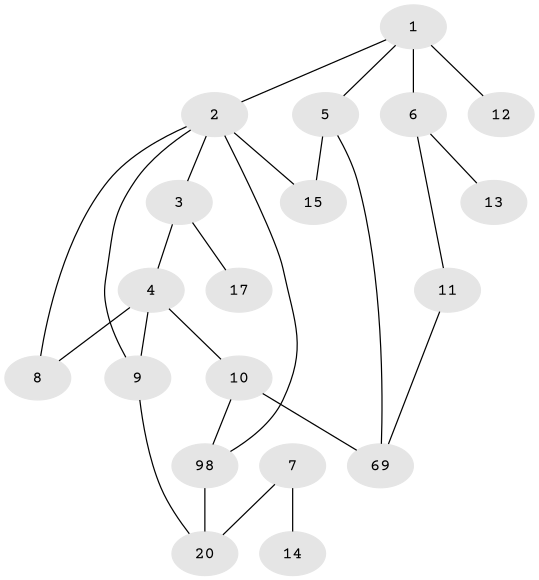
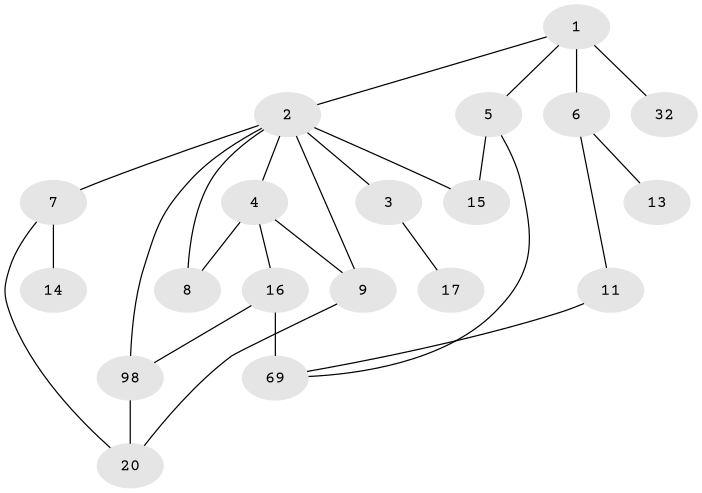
(501, 115) -> (664, 115)
none -> (169, 156)
(165, 246) -> (271, 158)
(239, 378) -> (275, 290)
